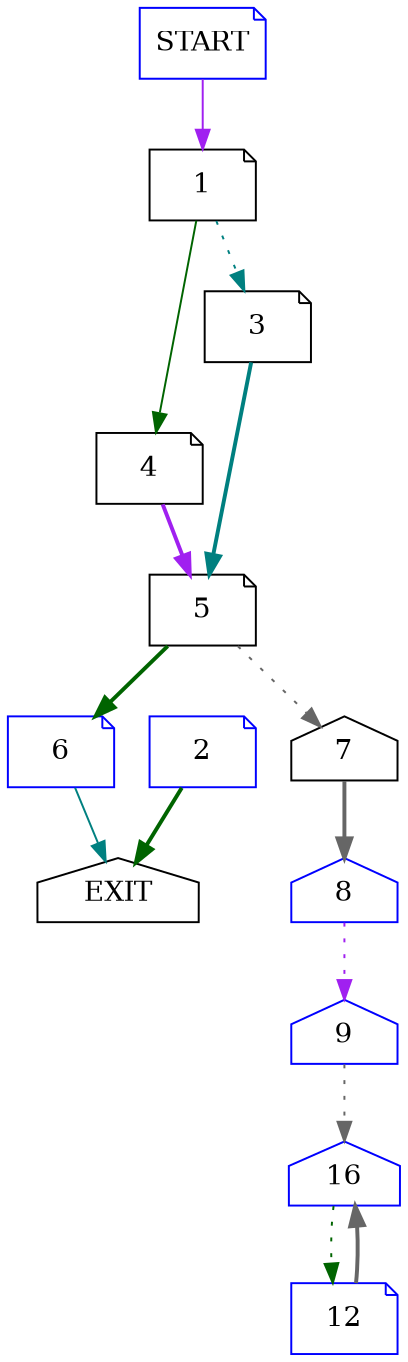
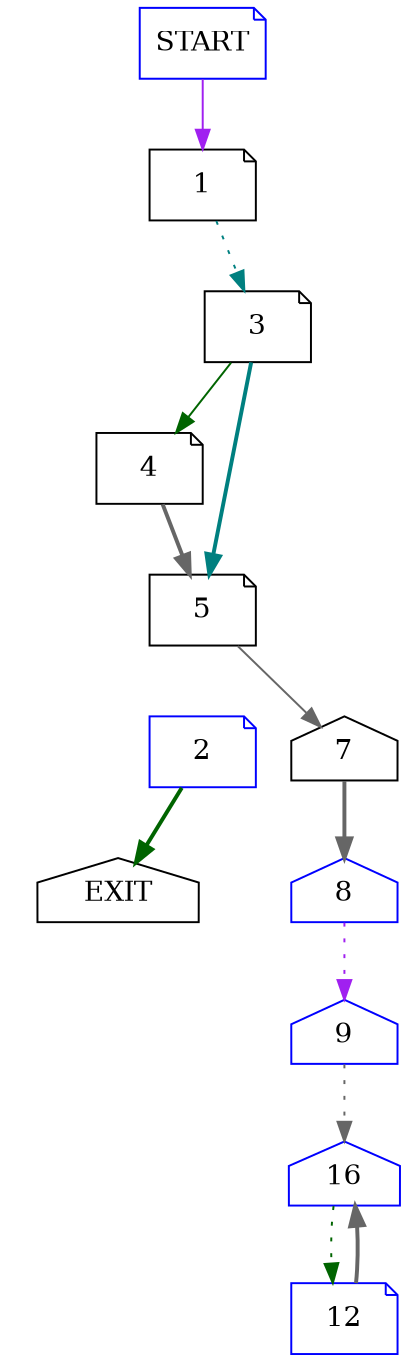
(178, 317) -> (210, 390)
(173, 530) -> (173, 530)
(272, 679) -> (272, 679)
(61, 752) -> none
